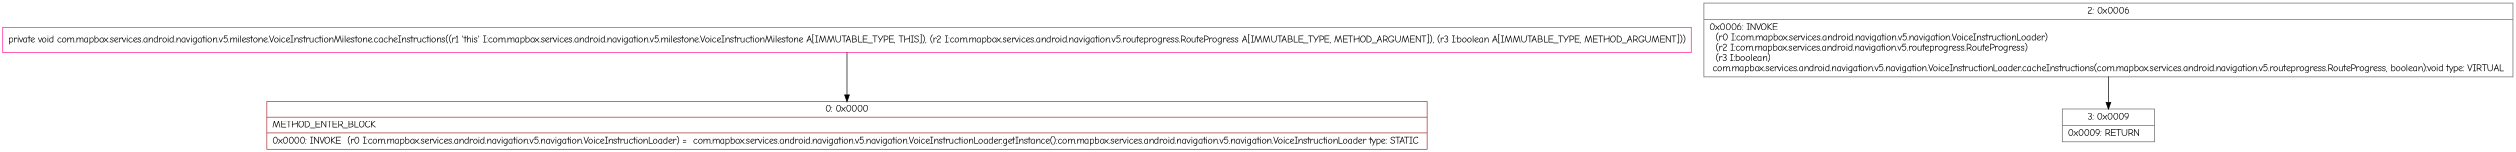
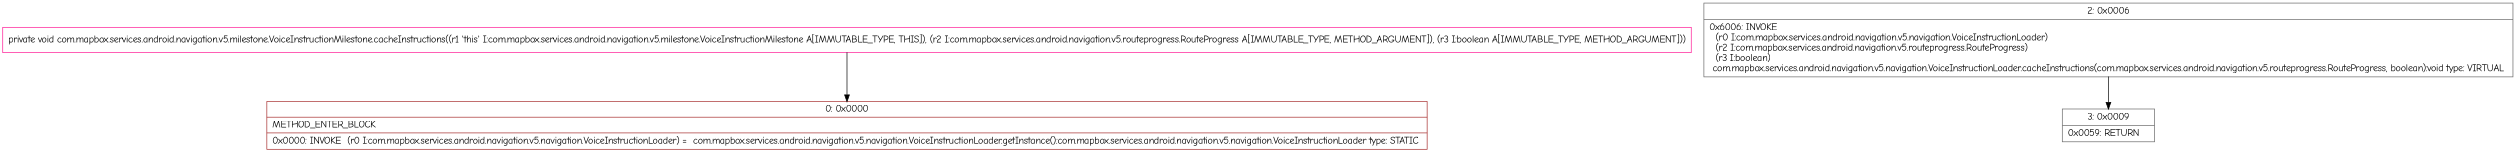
(1747, 27) -> (1747, 27)
(2108, 133) -> (2108, 133)
